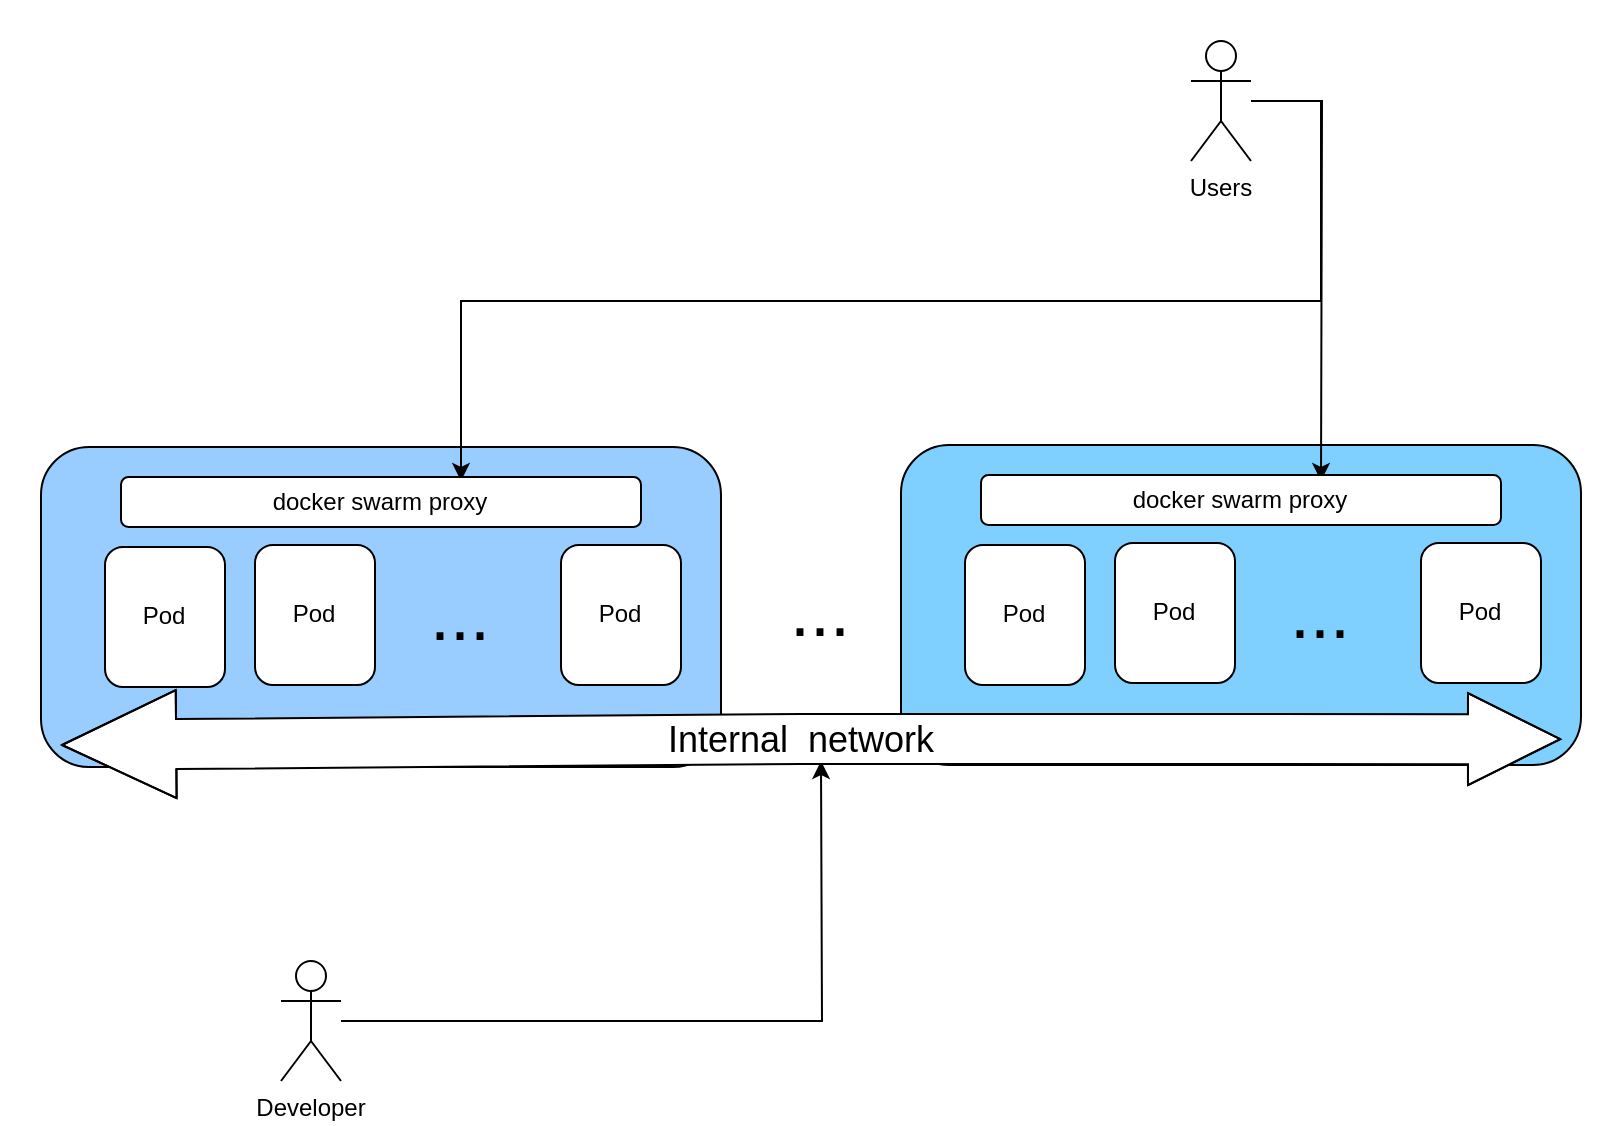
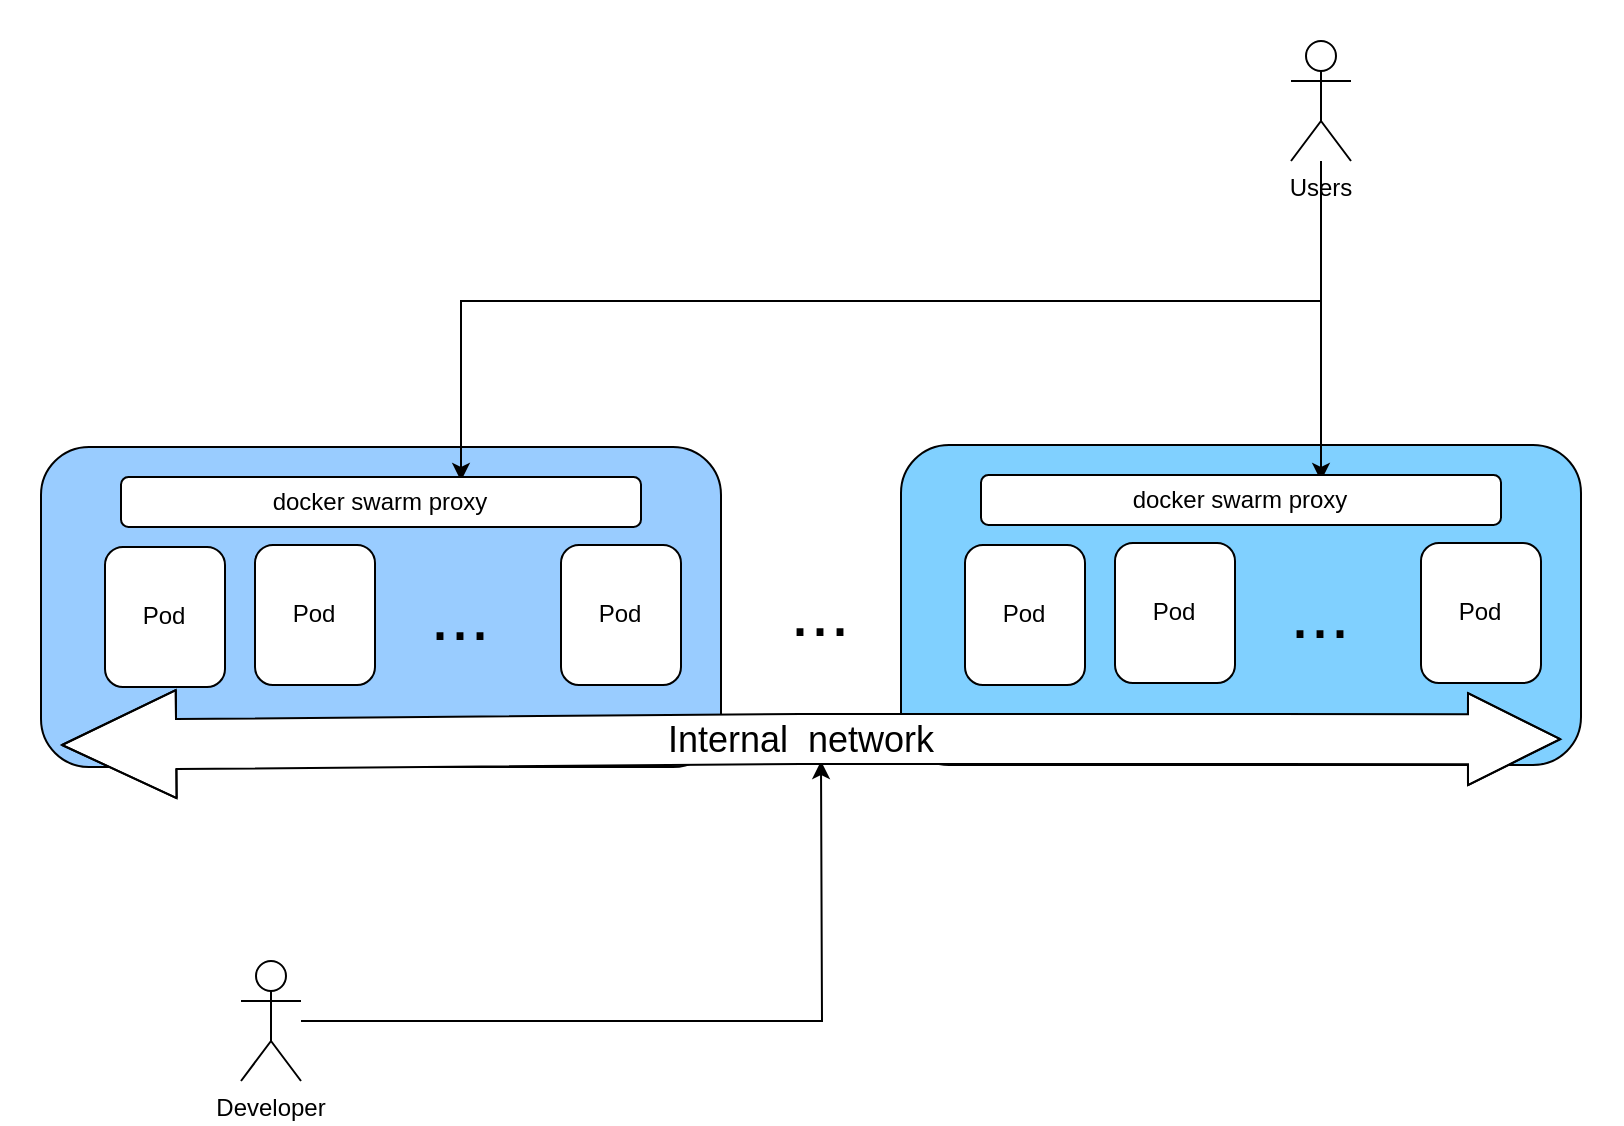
(1221, 101) -> (1321, 101)
(311, 1021) -> (271, 1021)
